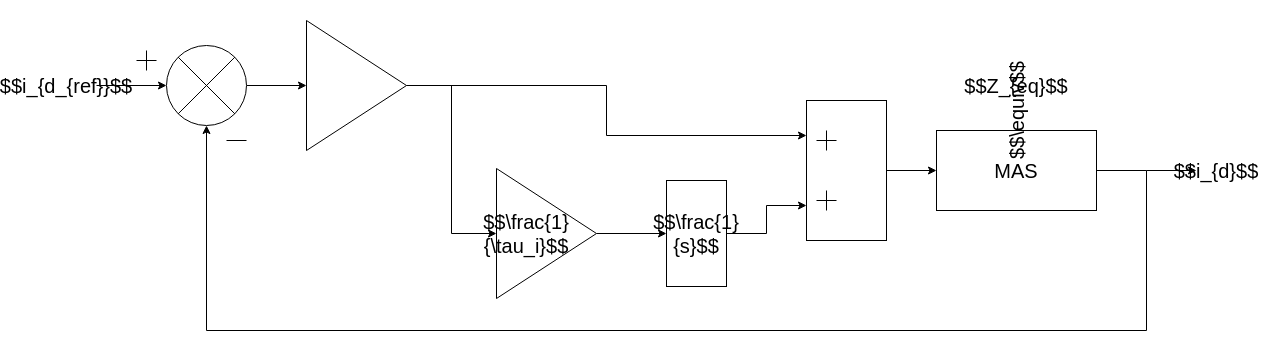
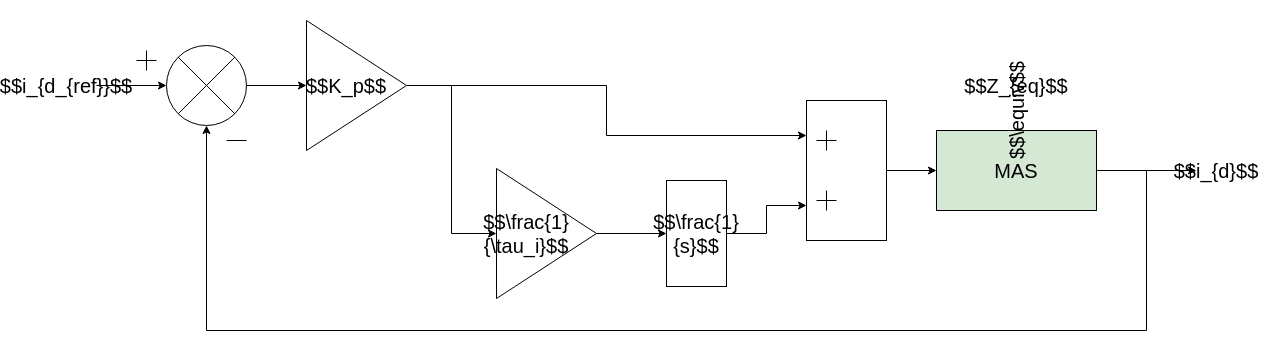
none -> (347, 86)
(1017, 171) -> (1017, 171)
